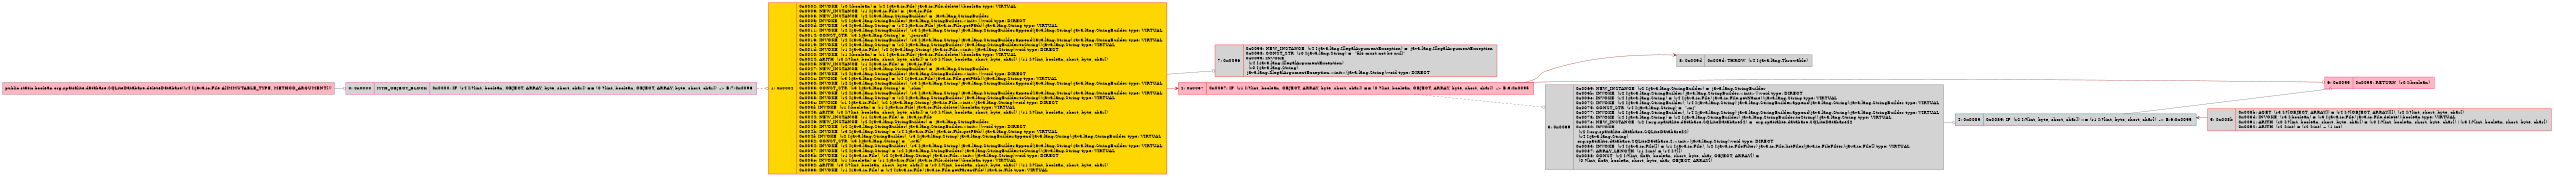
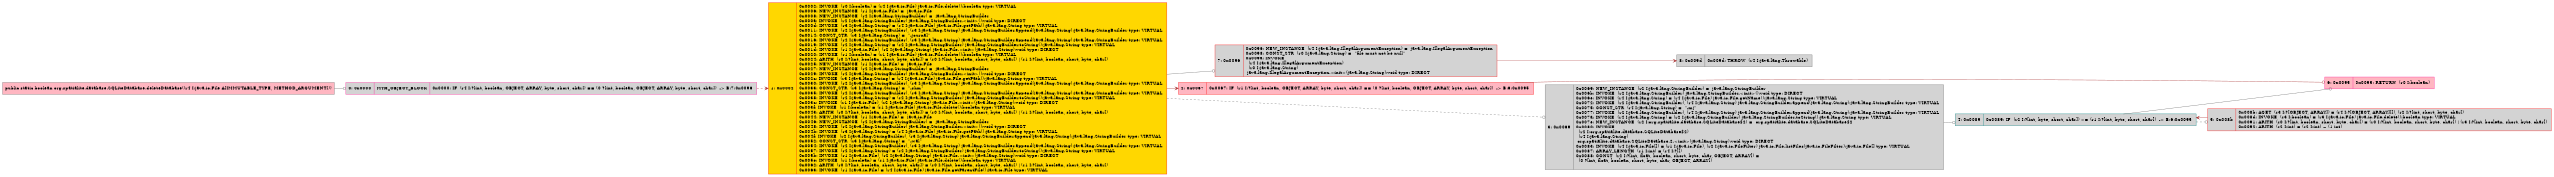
(1597, 59) -> (1585, 61)
(761, 88) -> (761, 88)
(1478, 101) -> (1355, 108)
none -> (2201, 122)
